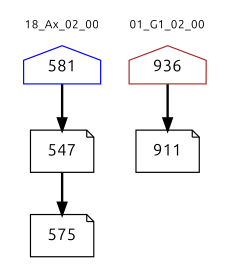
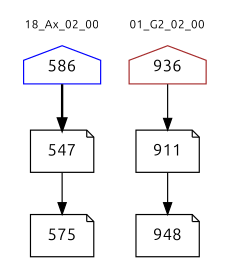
(168, 25) -> (168, 25)
(62, 67) -> (62, 67)
(168, 101) -> (168, 101)
(62, 188) -> (62, 188)
none -> (168, 236)
